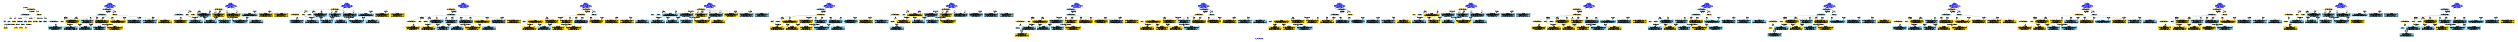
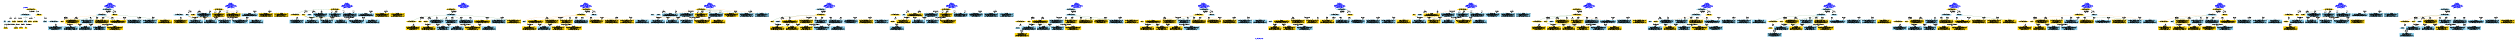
(20, 22) -> (20, 22)
(40, 22) -> none
(16, 28) -> (16, 28)
